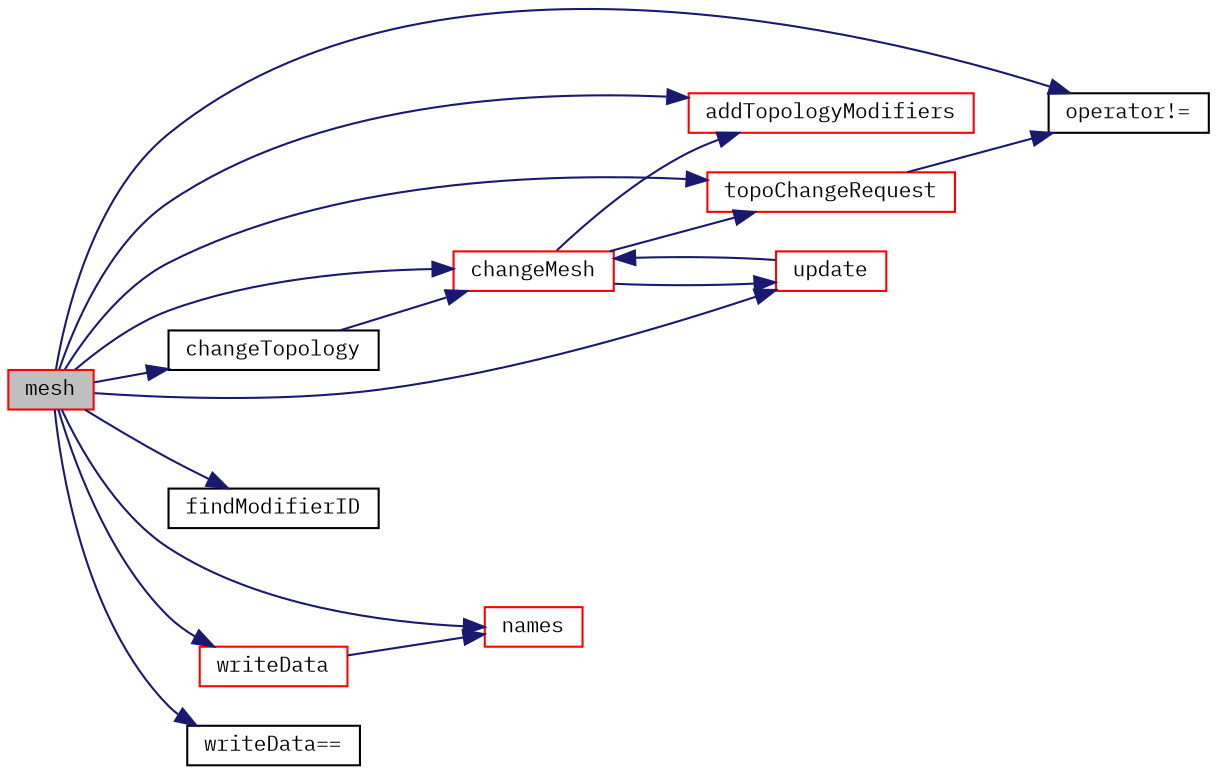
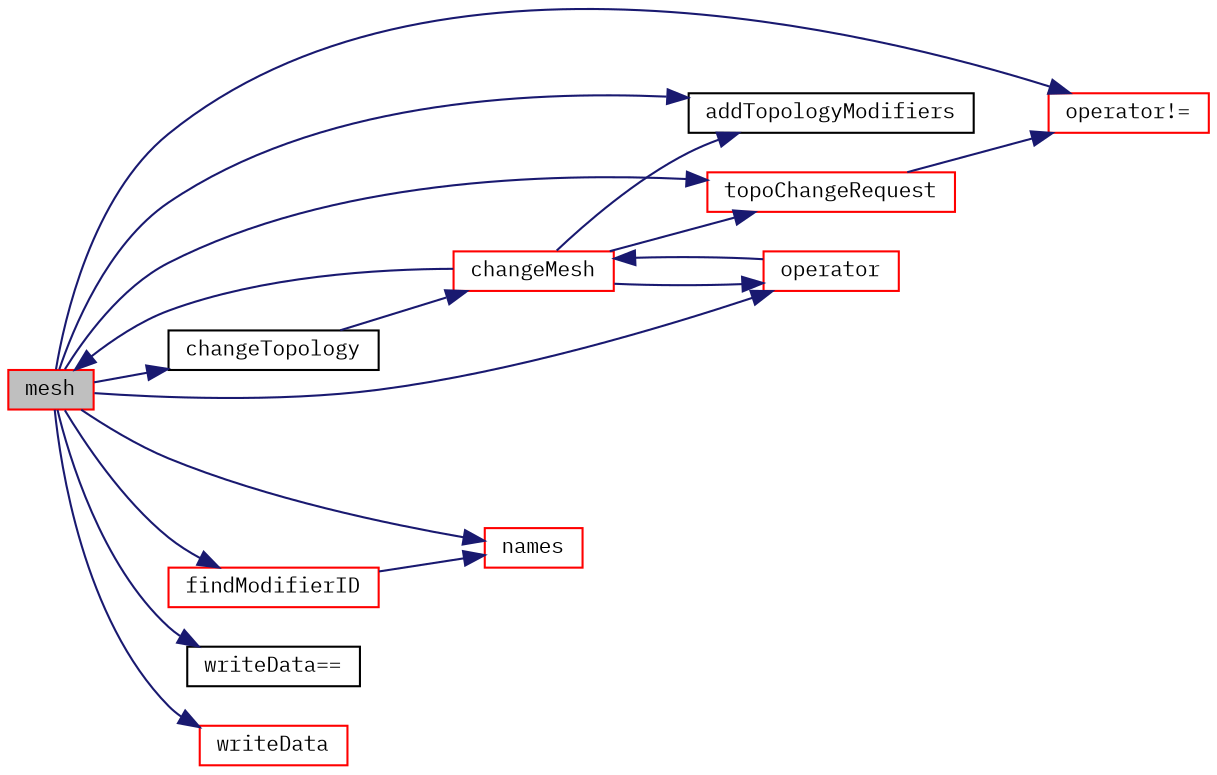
(831, 113) -> (831, 113)
(1129, 113) -> (1129, 113)
(831, 271) -> (831, 271)
(244, 289) -> (265, 285)
(274, 508) -> (274, 587)
(405, 646) -> (421, 565)
